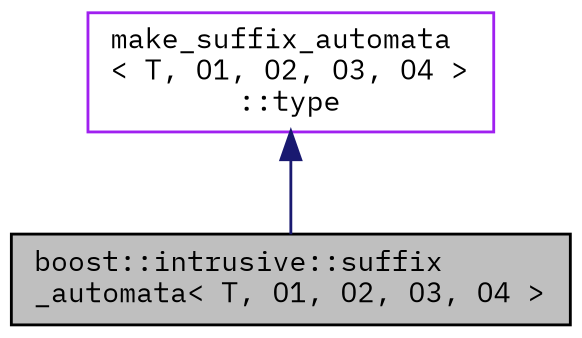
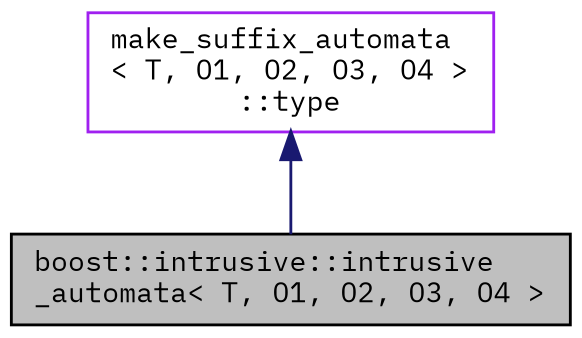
(291, 279) -> (291, 279)
